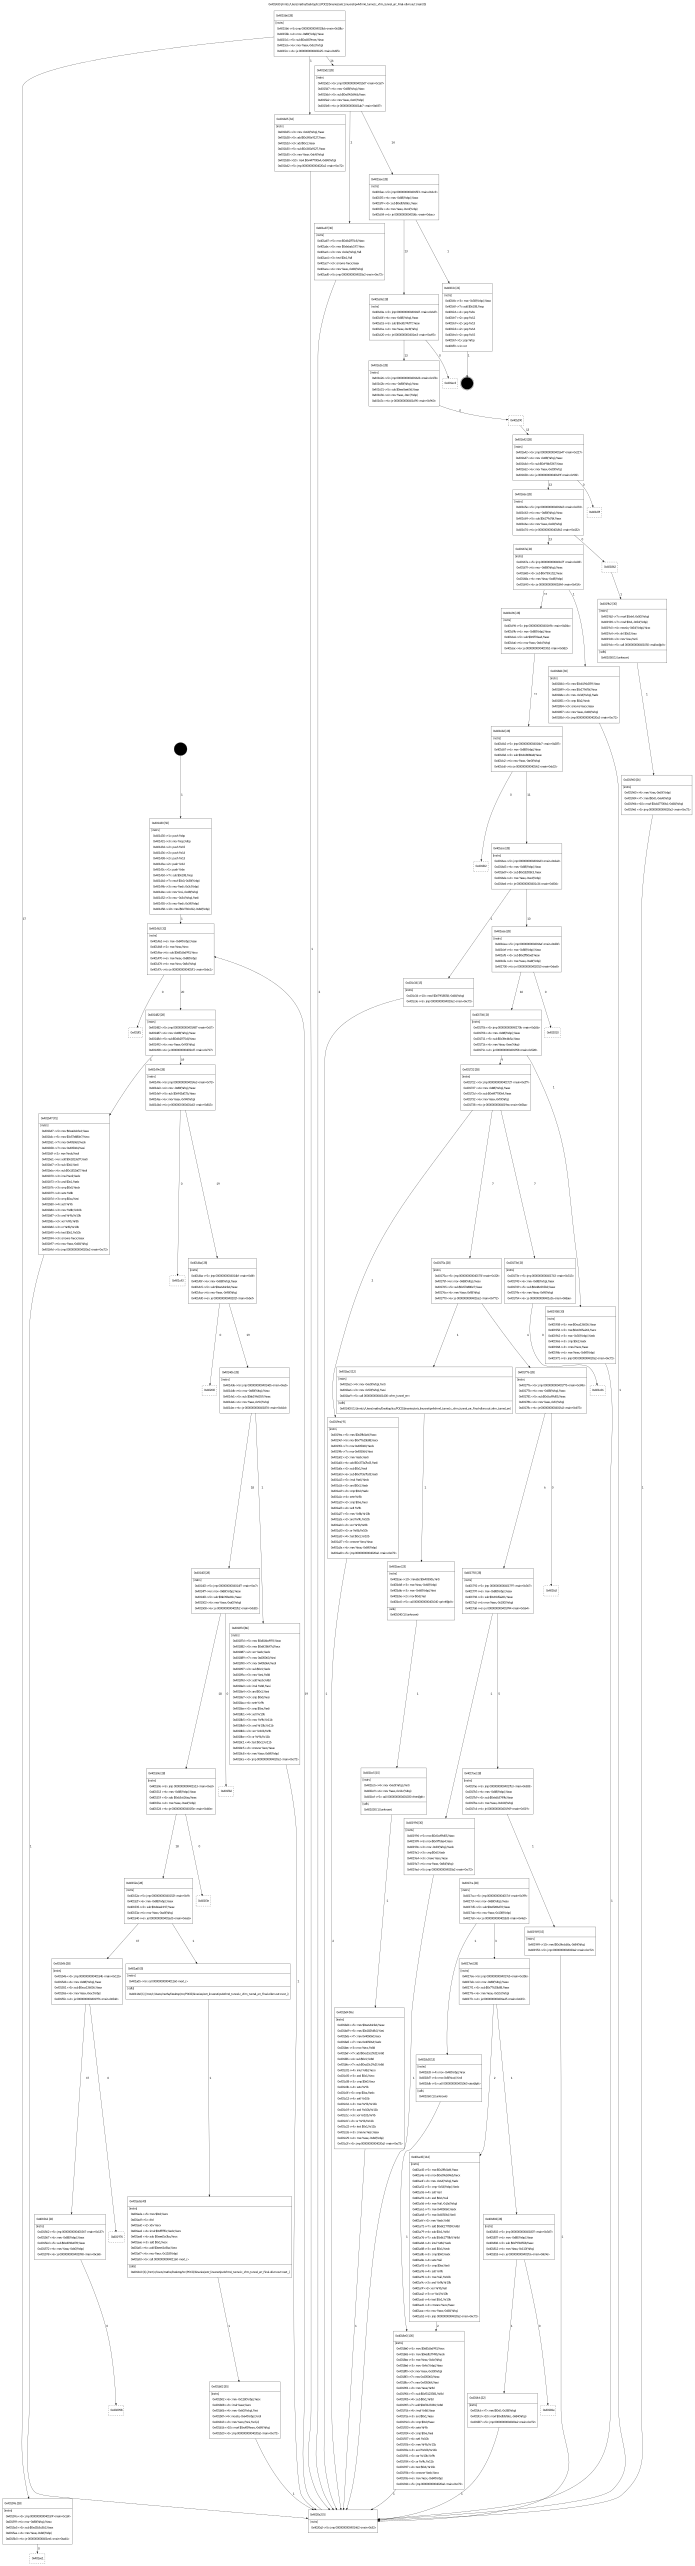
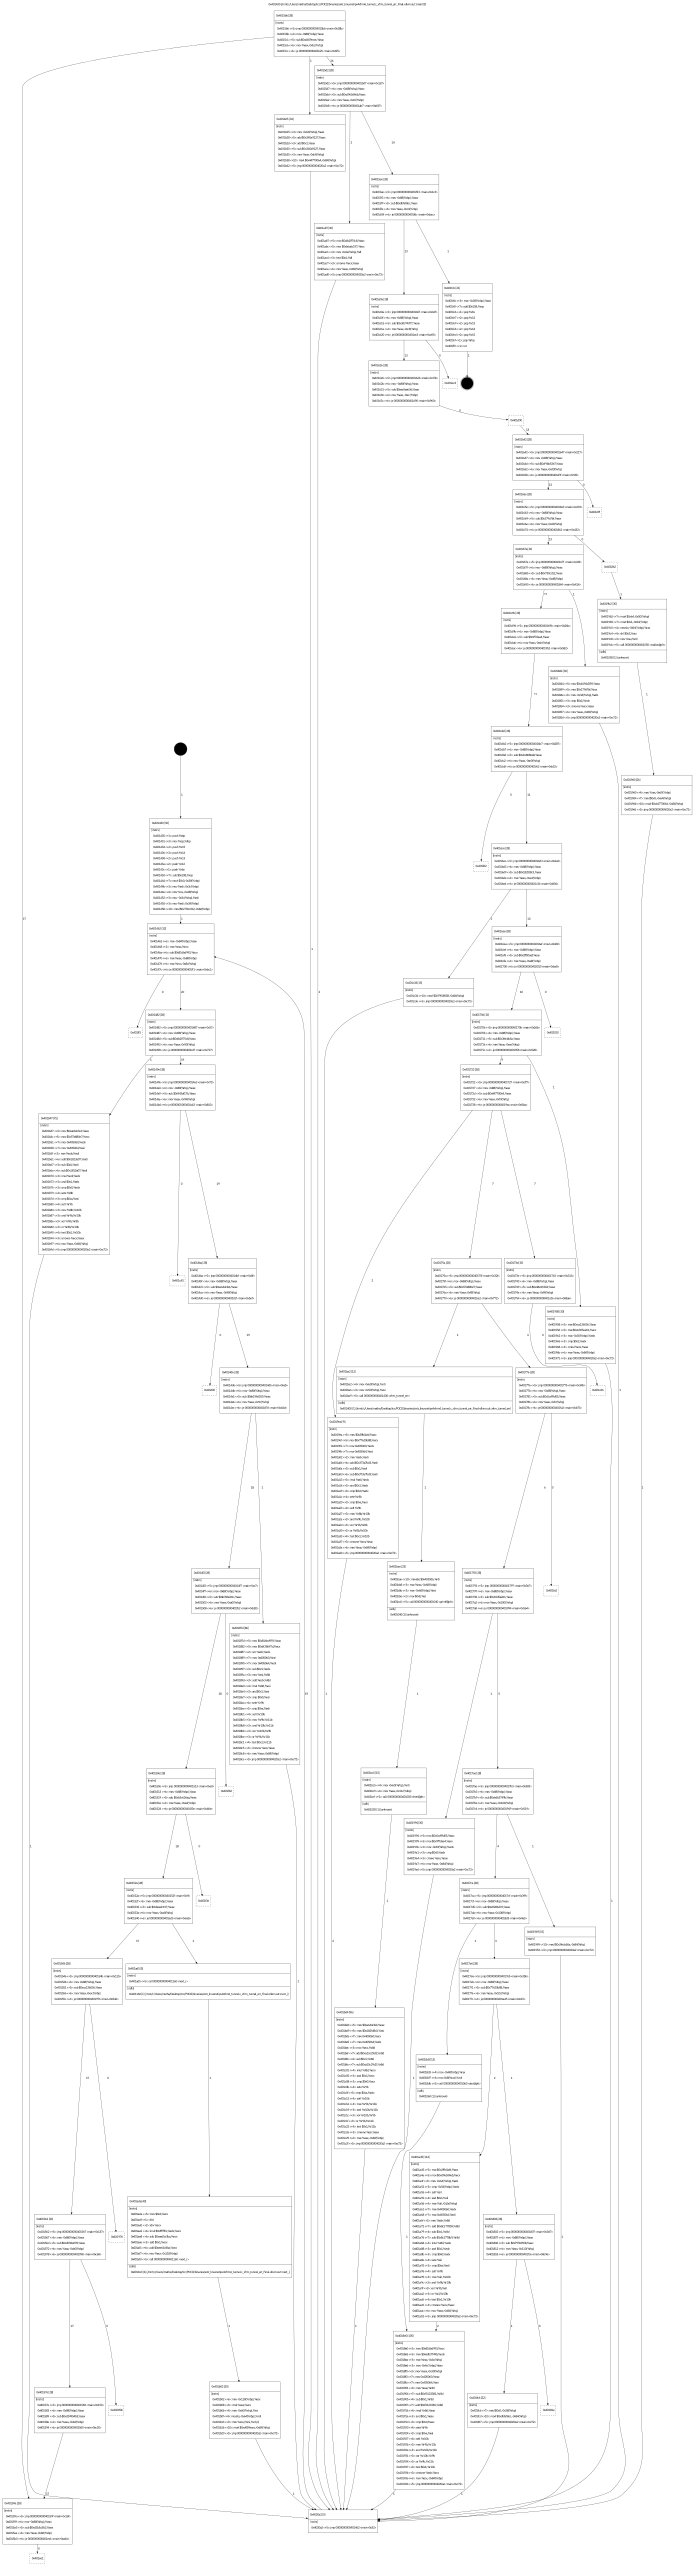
none -> (496, 1845)
none -> (70, 2410)
